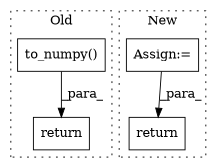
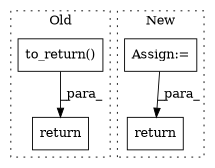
(61, 55) -> (60, 55)
